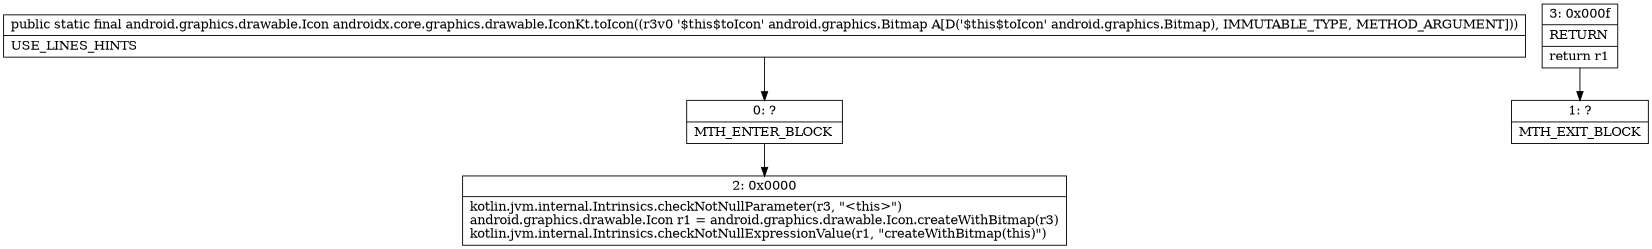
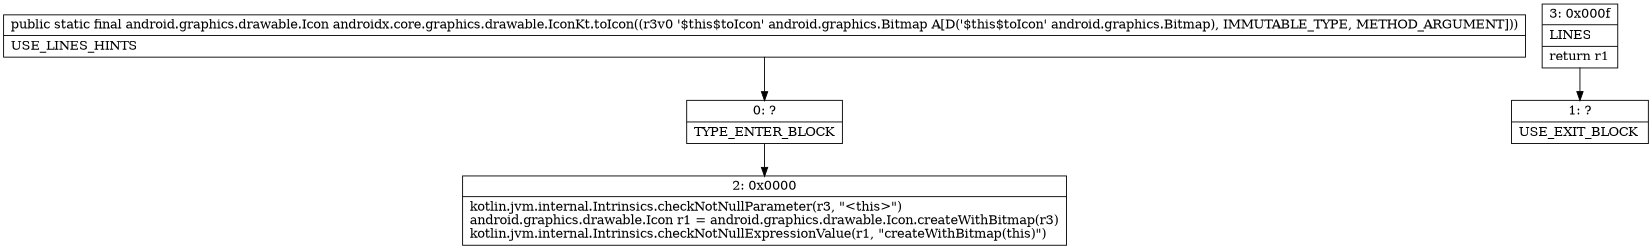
(1579, 35) -> (1570, 35)
(763, 132) -> (765, 132)
(1580, 132) -> (1579, 132)
